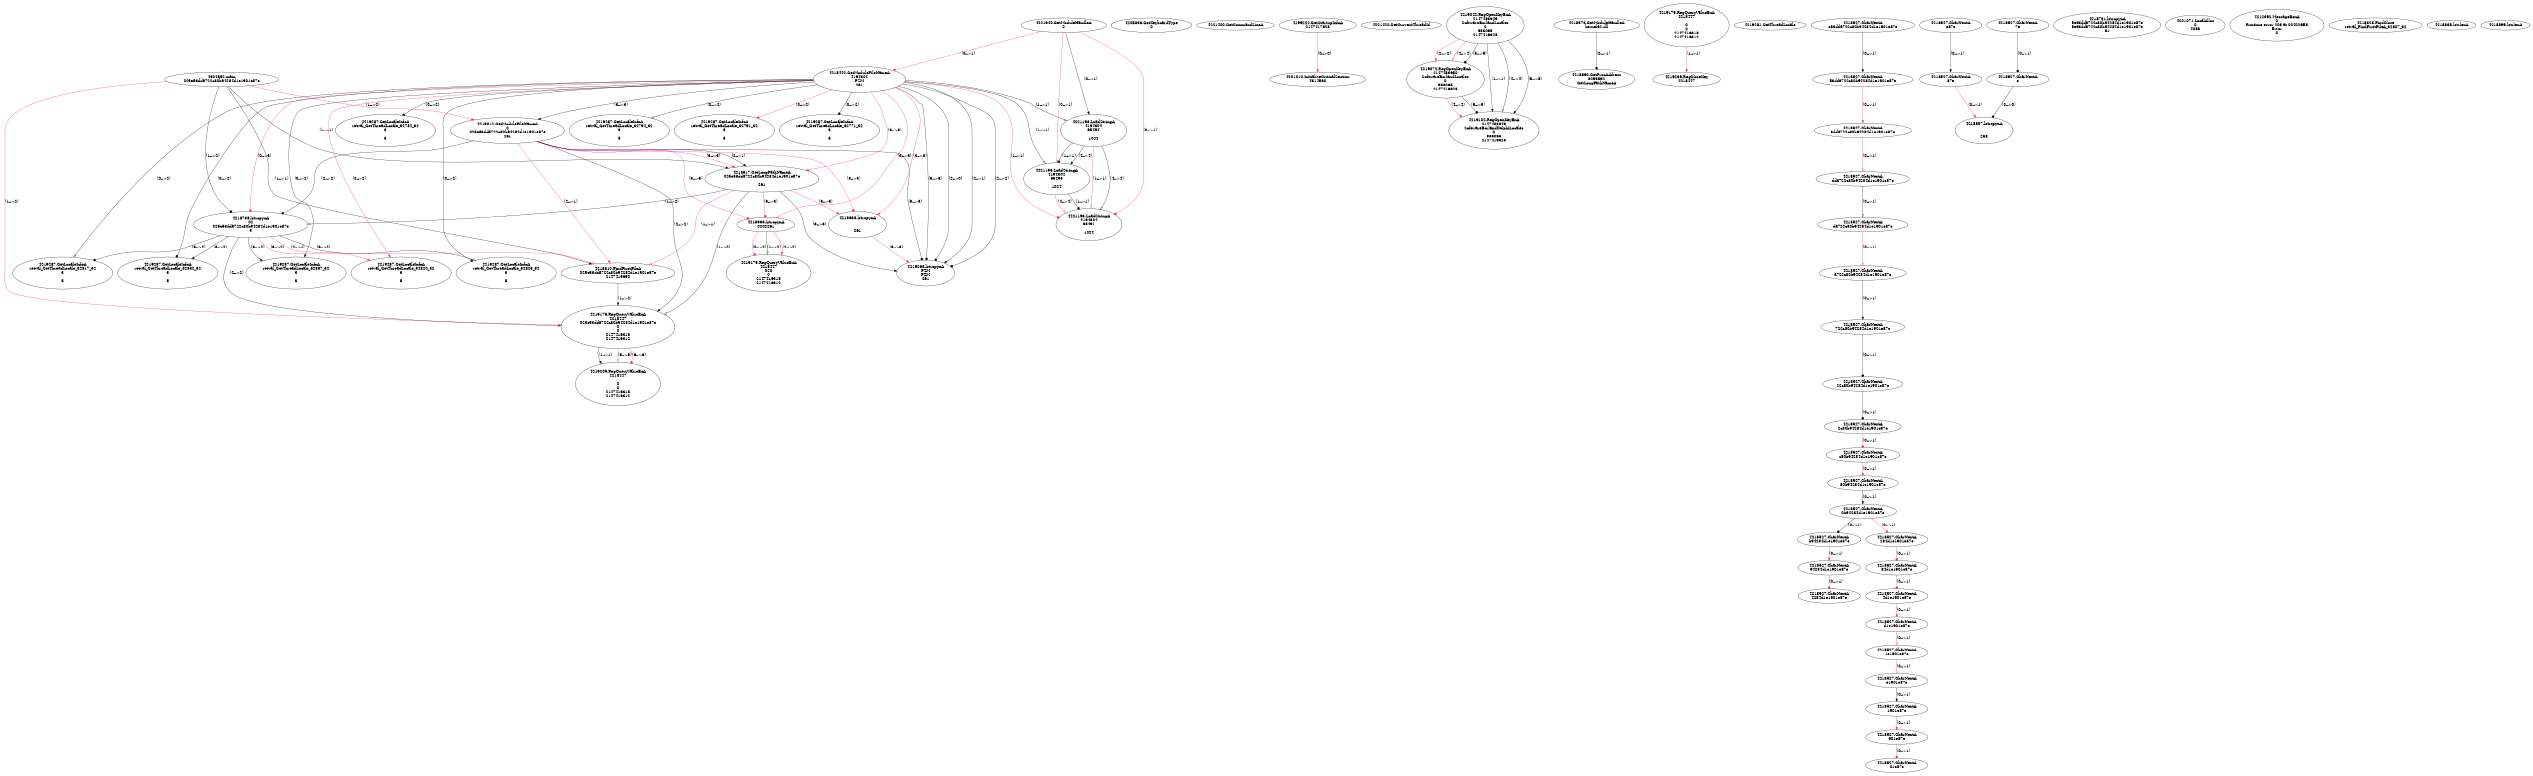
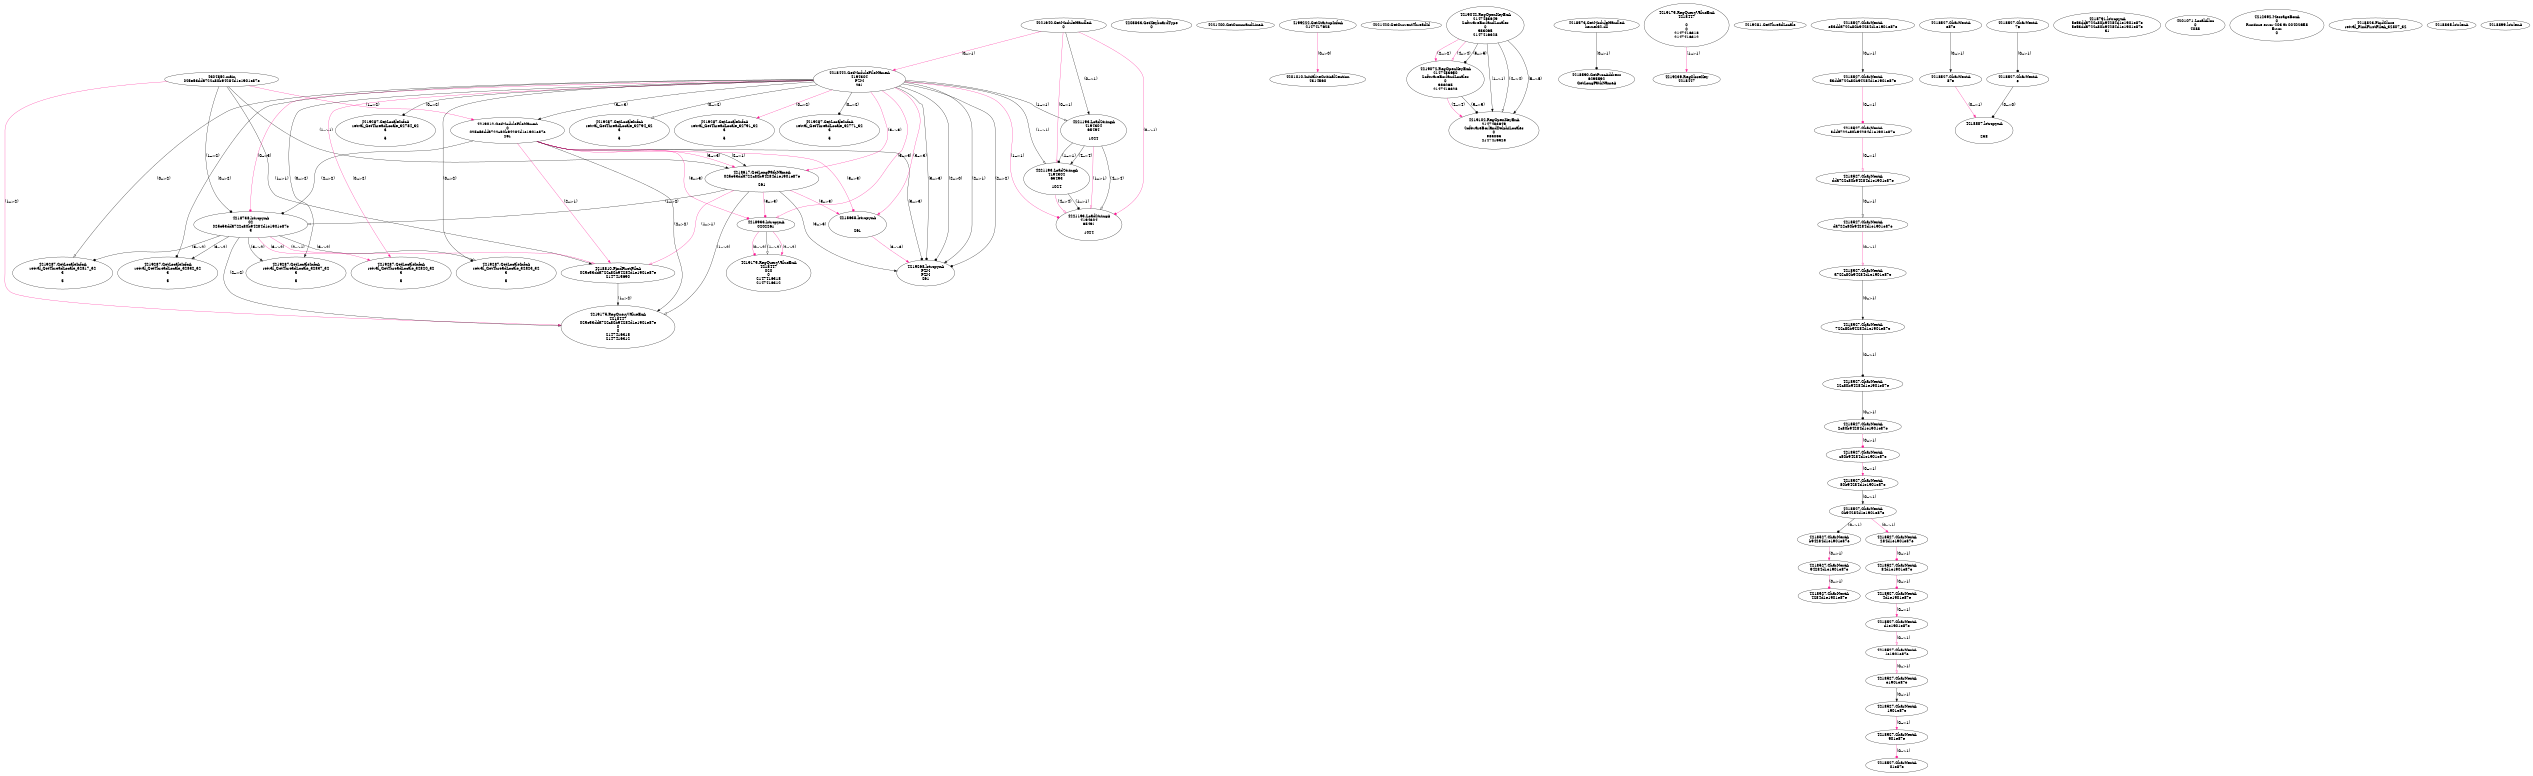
(1863, 104) -> (1863, 104)
(618, 384) -> none
